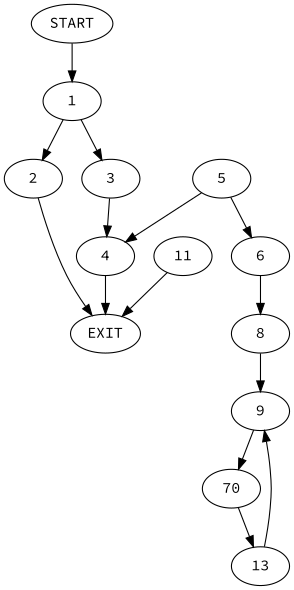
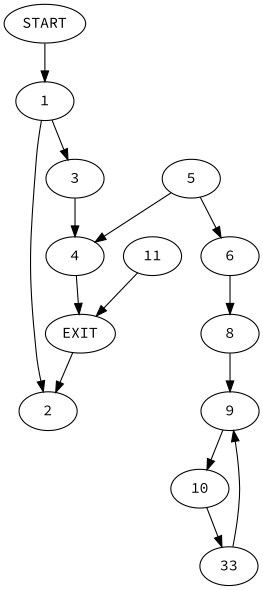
(57, 254) -> (66, 368)
(231, 489) -> (200, 489)
(260, 566) -> (229, 566)
